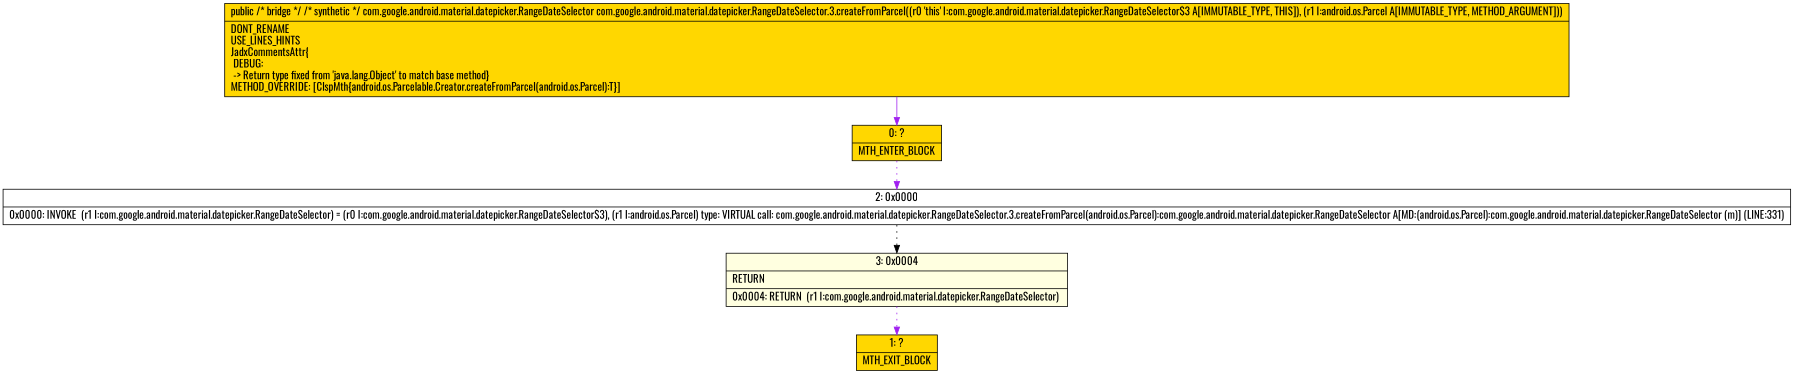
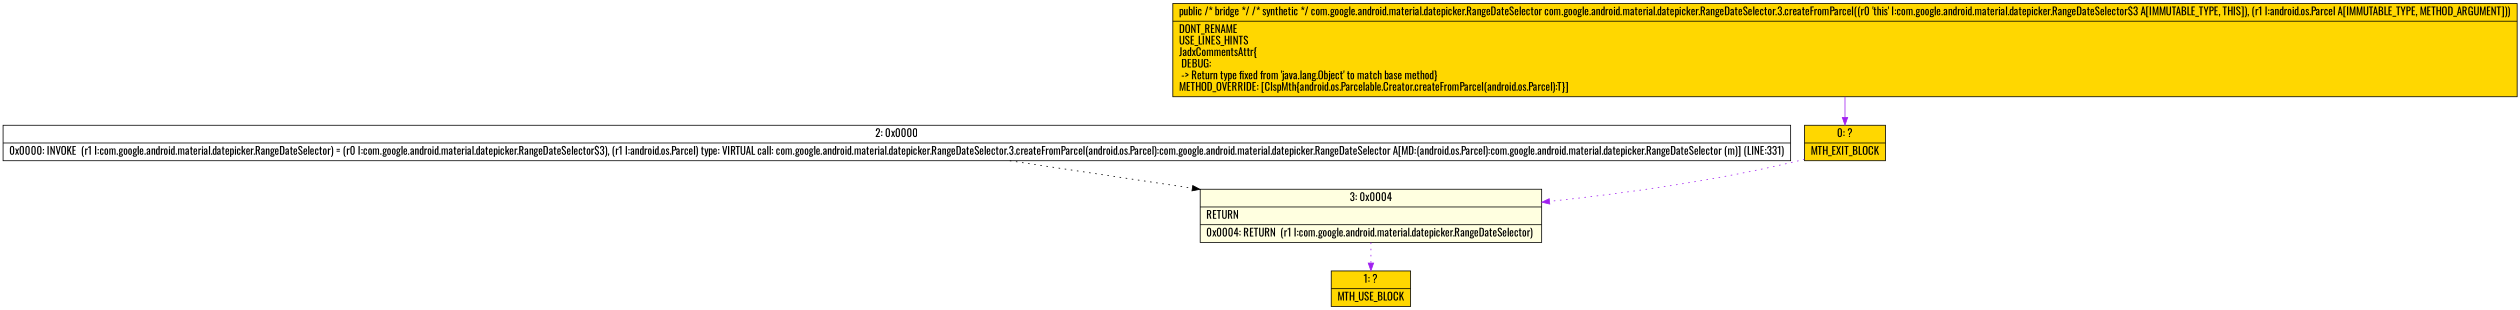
(897, 151) -> (1845, 151)
(897, 171) -> (1678, 185)
(897, 361) -> (1371, 297)
